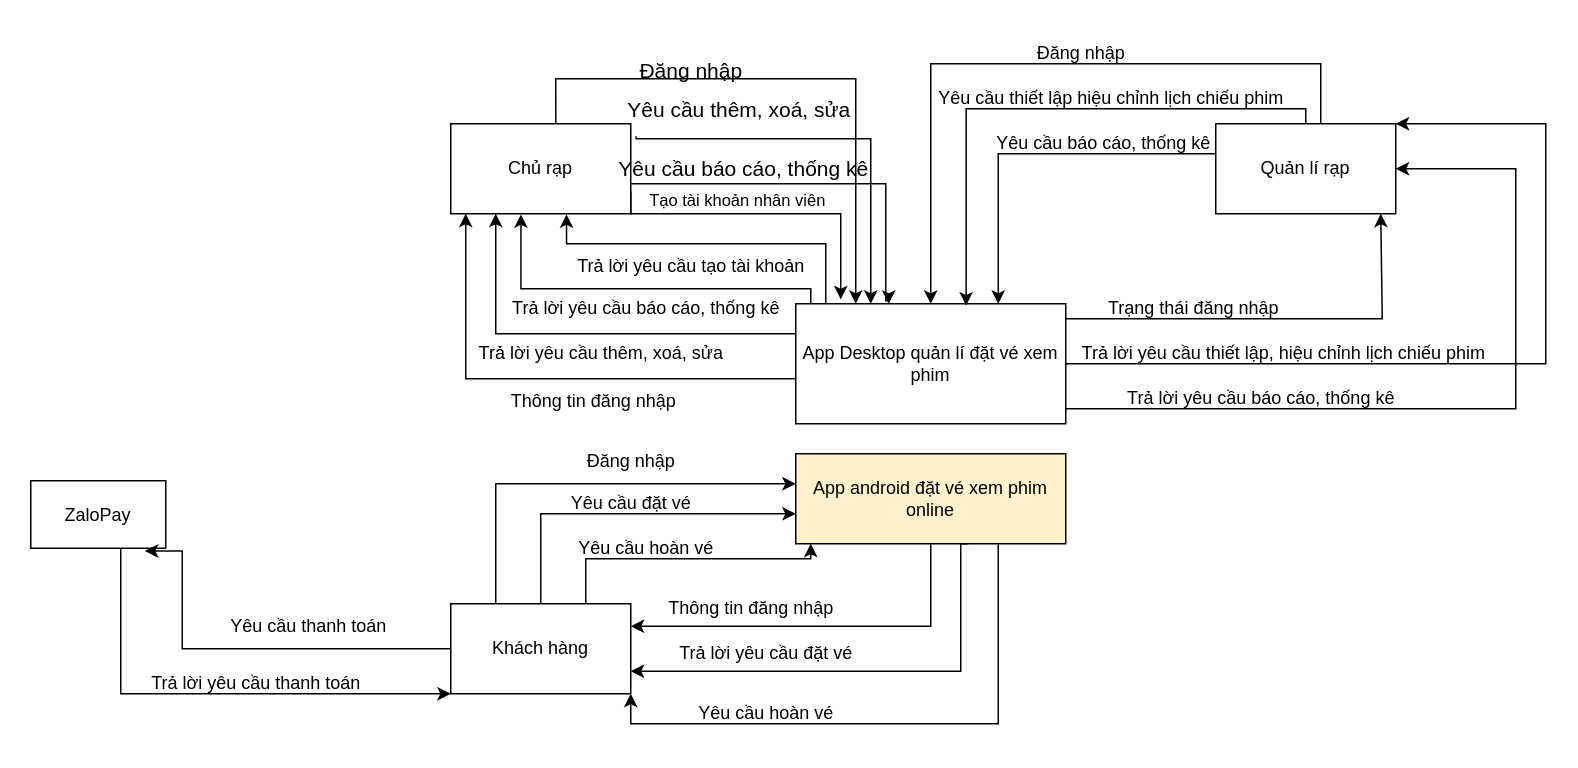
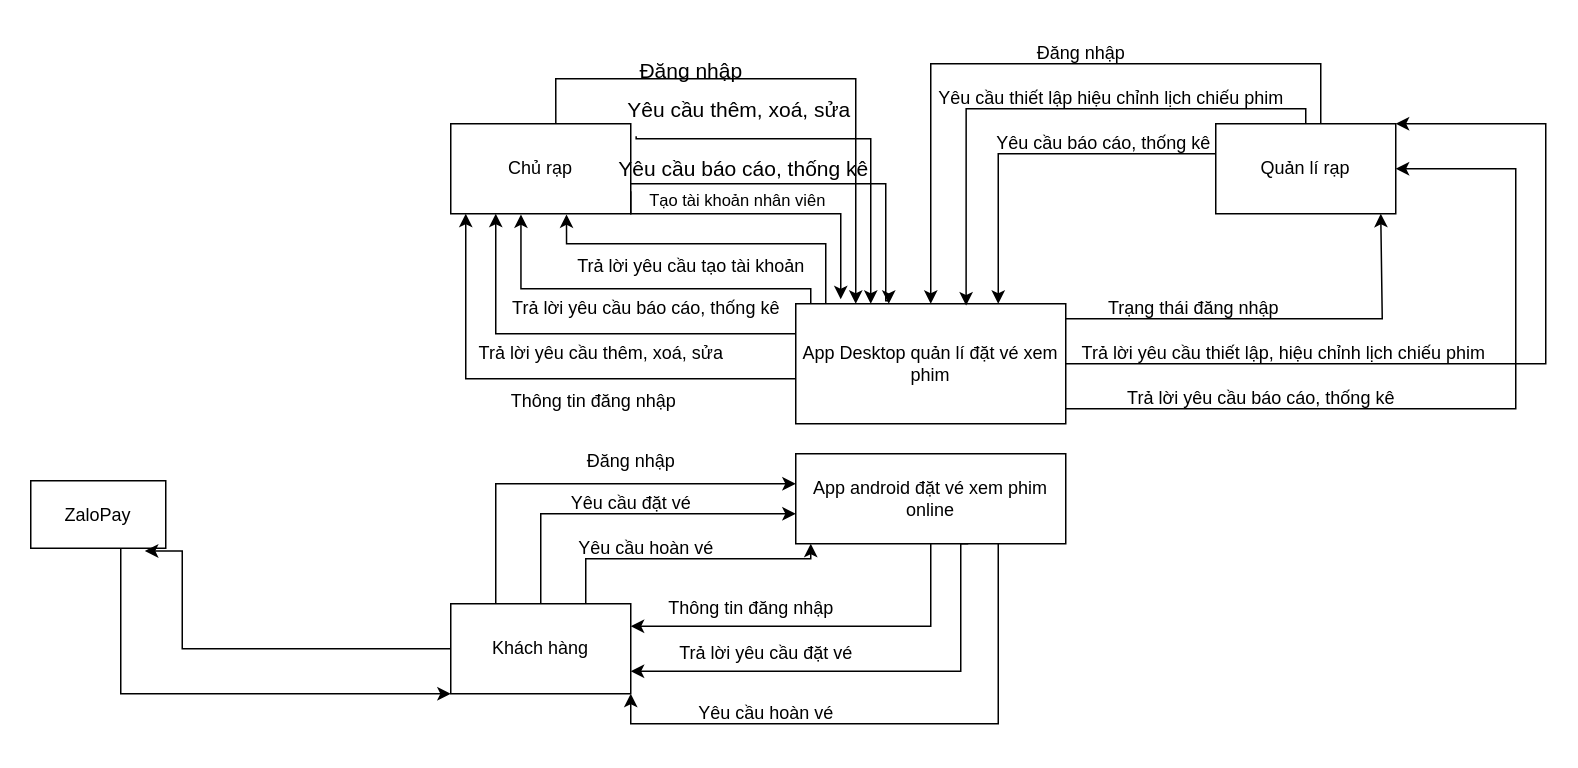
(931, 499) -> (931, 499)
(308, 626) -> none
(256, 683) -> none
